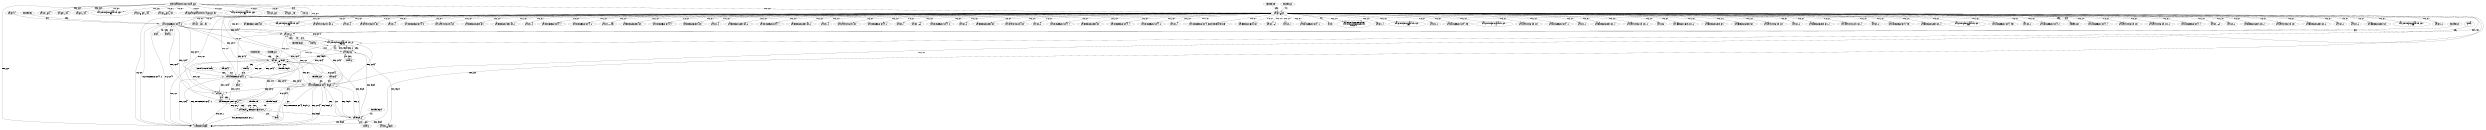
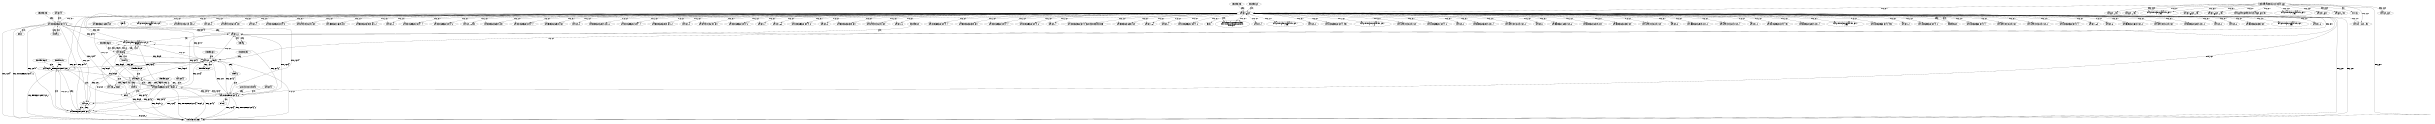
(303, 68) -> (139, 63)
